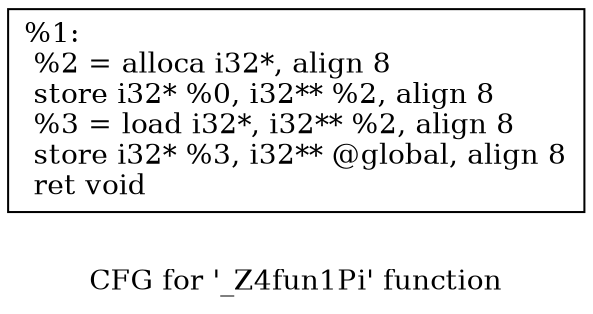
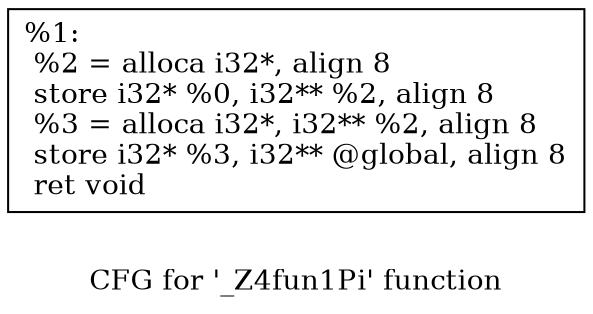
(270, 125) -> (281, 125)
